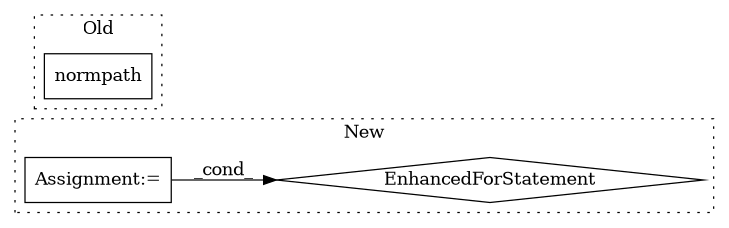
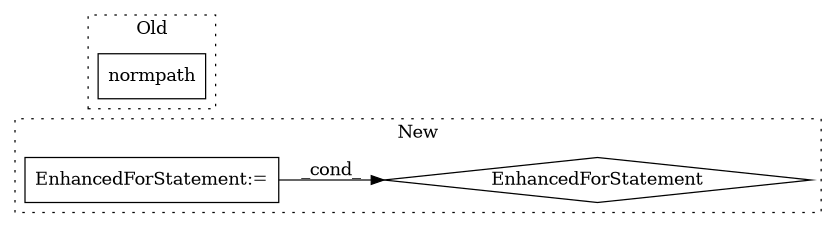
(98, 180) -> (152, 180)
